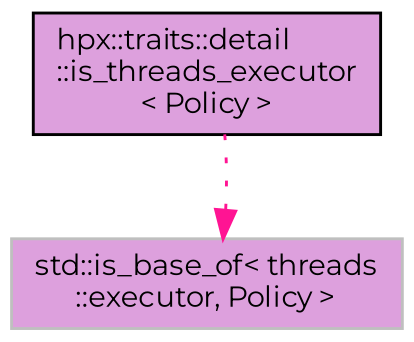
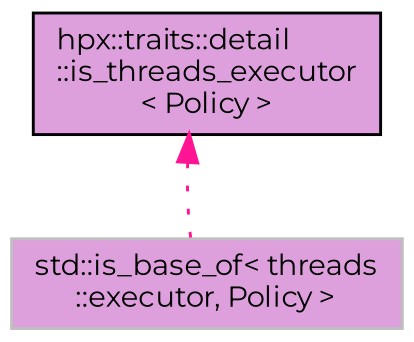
(226, 172) -> (188, 201)
